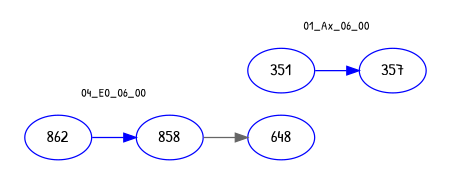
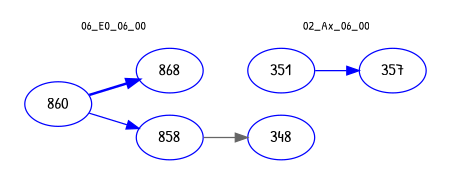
(337, 27) -> (337, 27)
none -> (170, 71)
(114, 94) -> (114, 27)
(58, 138) -> (58, 104)
(281, 138) -> (281, 138)
